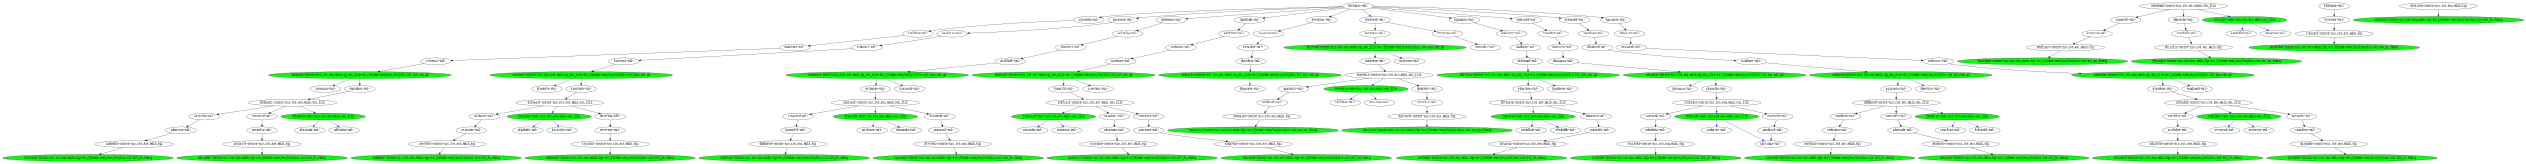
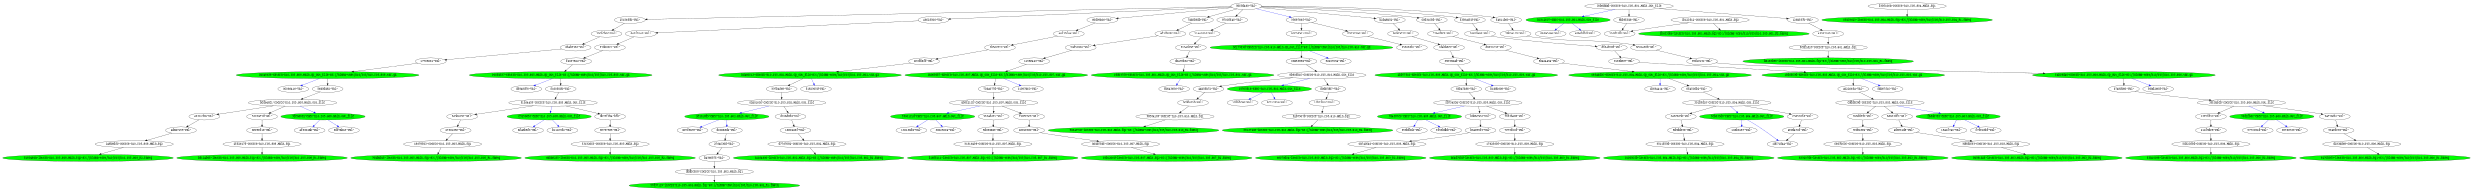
(2190, 40) -> (1661, 27)
(835, 110) -> (726, 136)
none -> (1496, 110)
